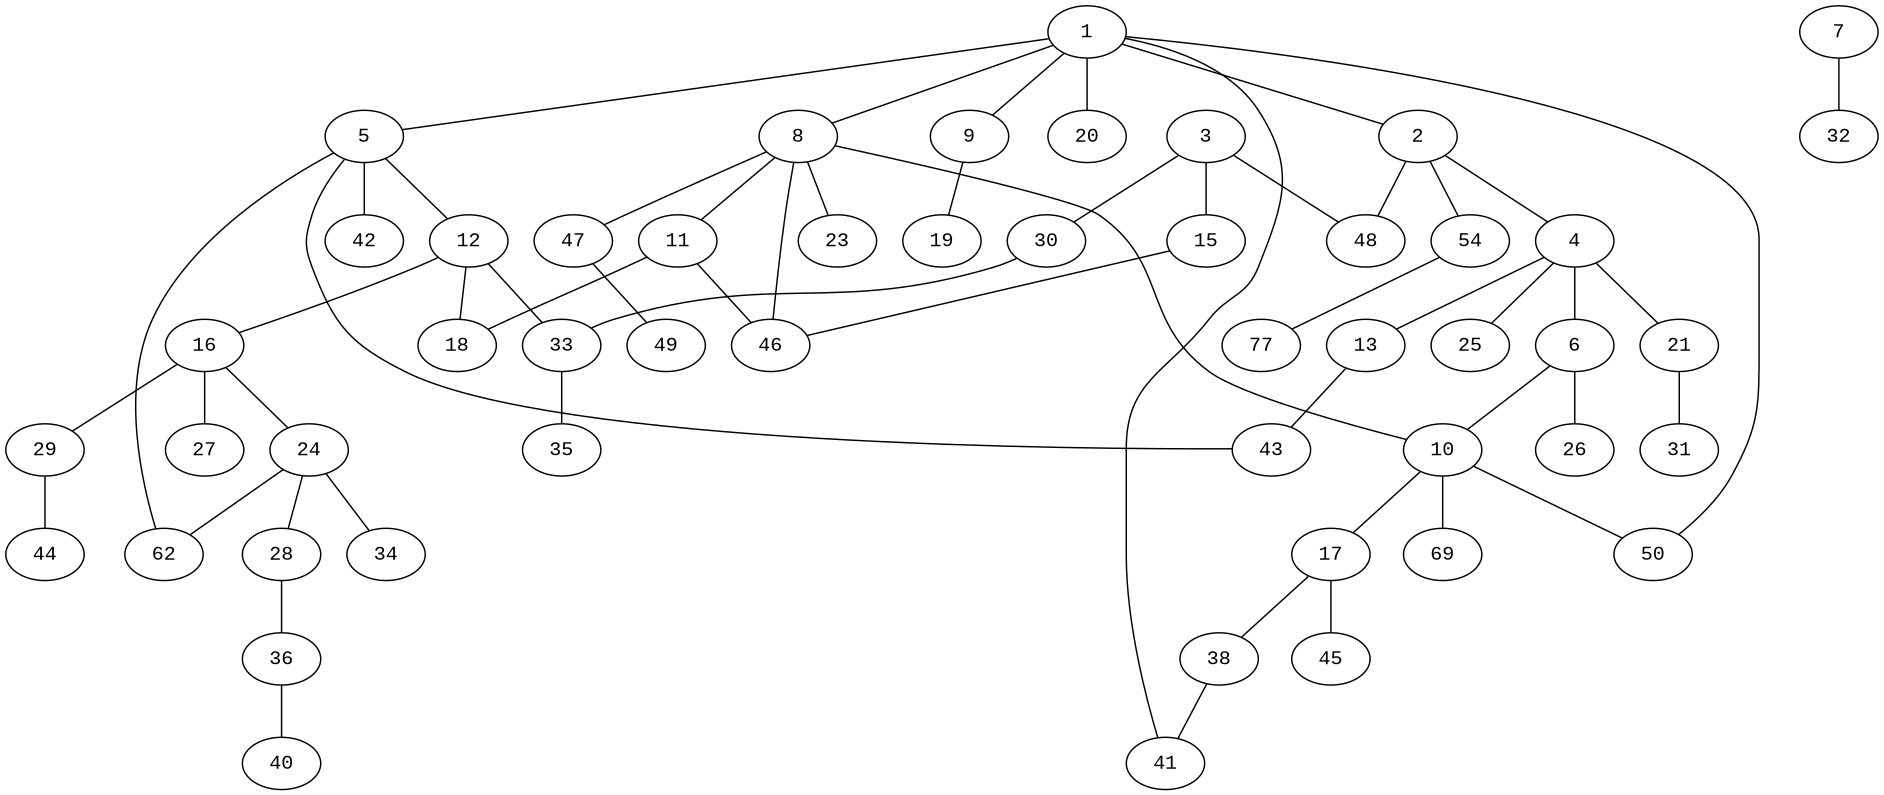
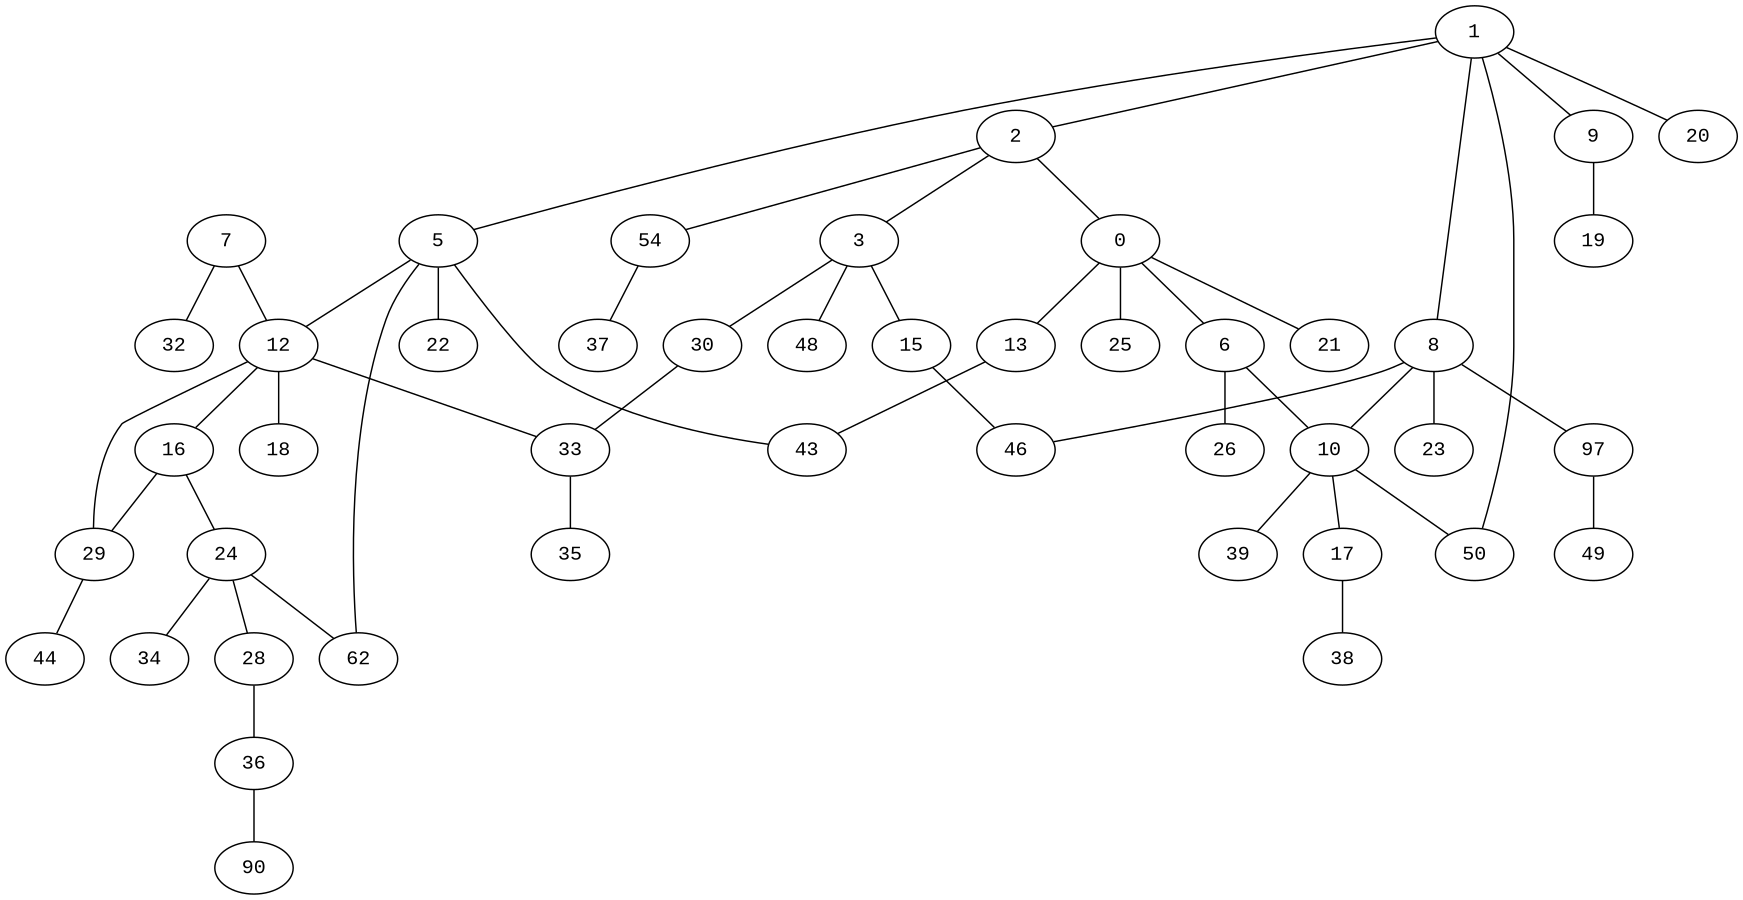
(1392, 189) -> (937, 189)
(364, 241) -> (438, 345)
(573, 241) -> (1594, 450)
(678, 241) -> none
(1575, 241) -> (1120, 241)
none -> (253, 293)
(1261, 345) -> (598, 345)
none -> (135, 416)
(205, 450) -> none
(1679, 450) -> none
(1443, 554) -> (1238, 554)
(1331, 659) -> none
(282, 763) -> (254, 868)
(1165, 763) -> none
